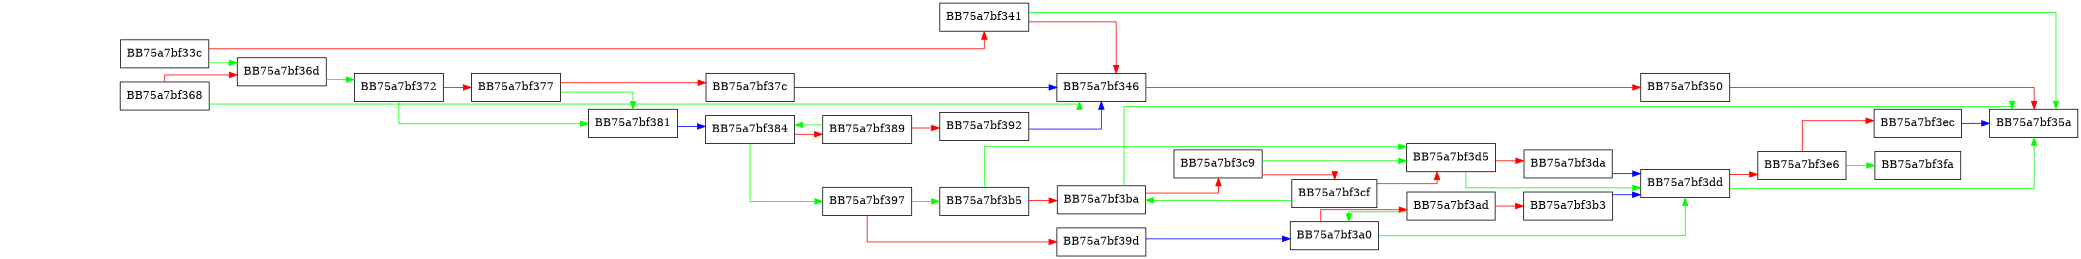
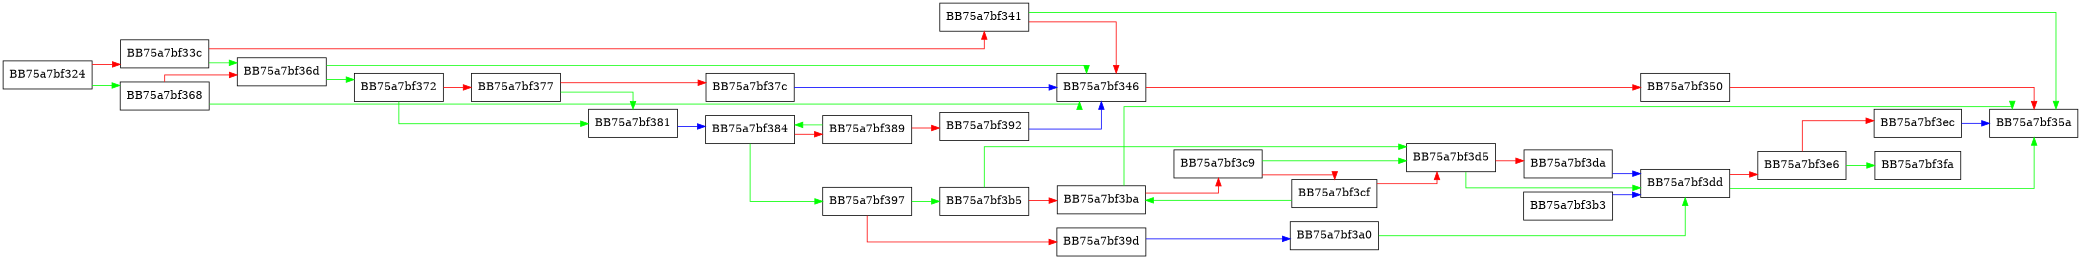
none -> (707, 66)
none -> (48, 75)
(1451, 206) -> none
